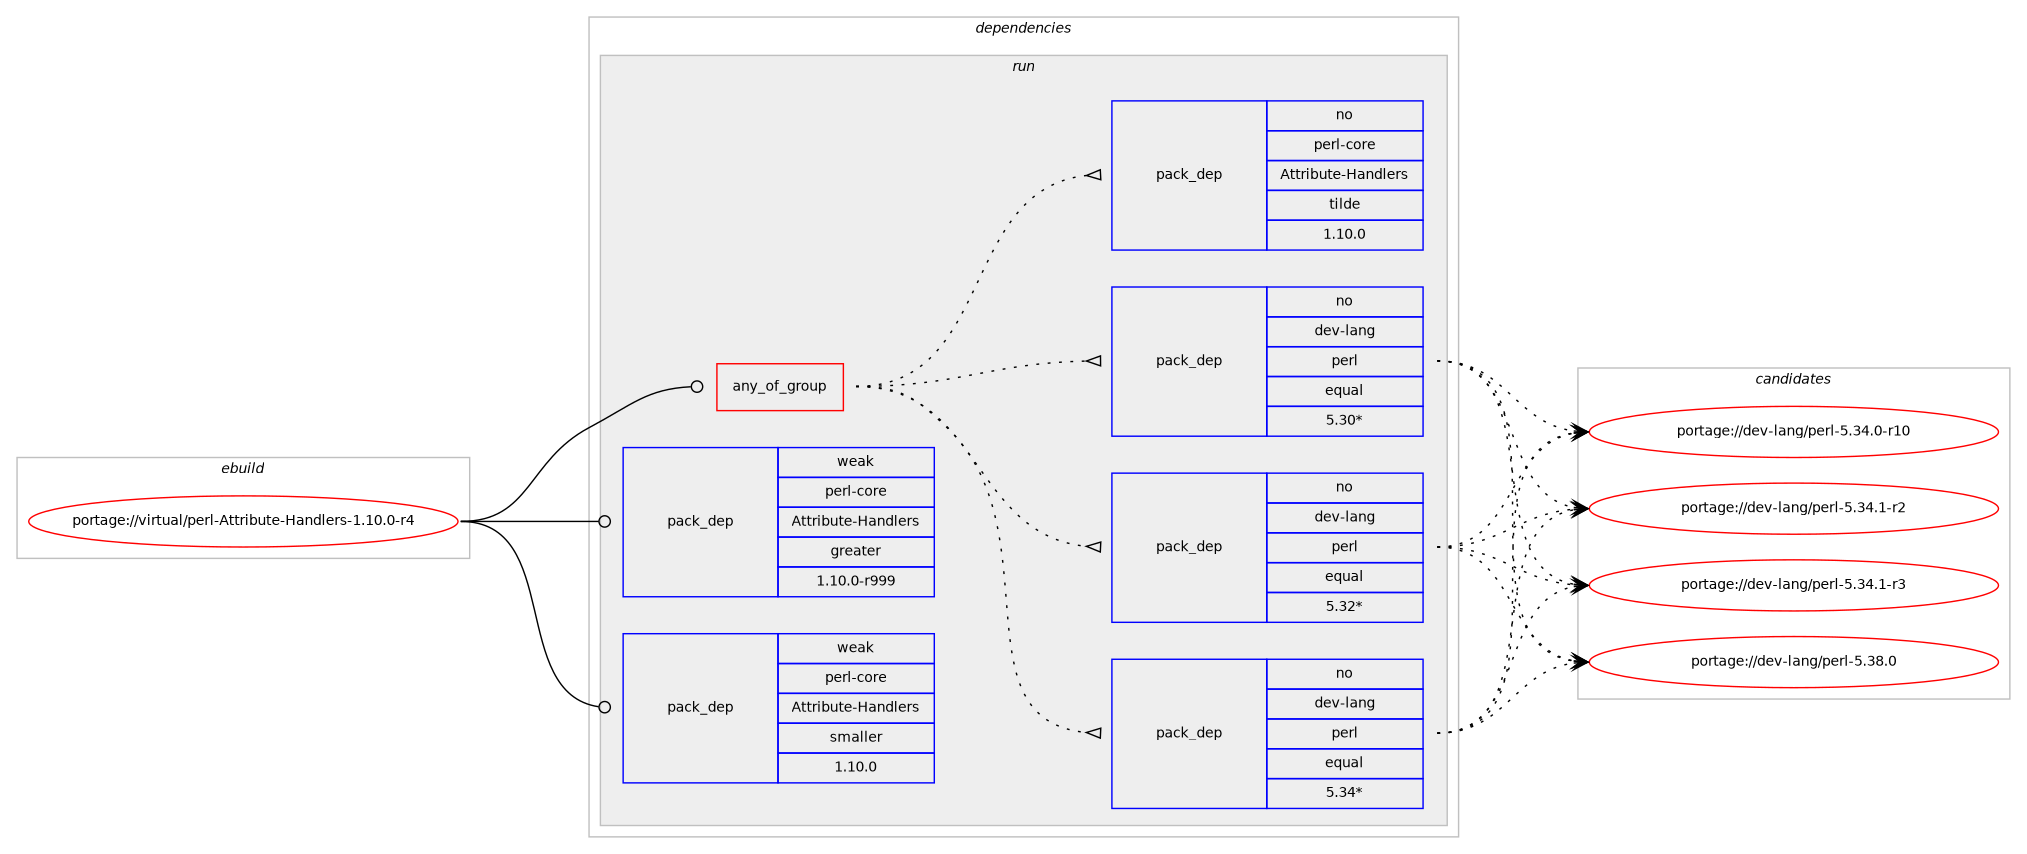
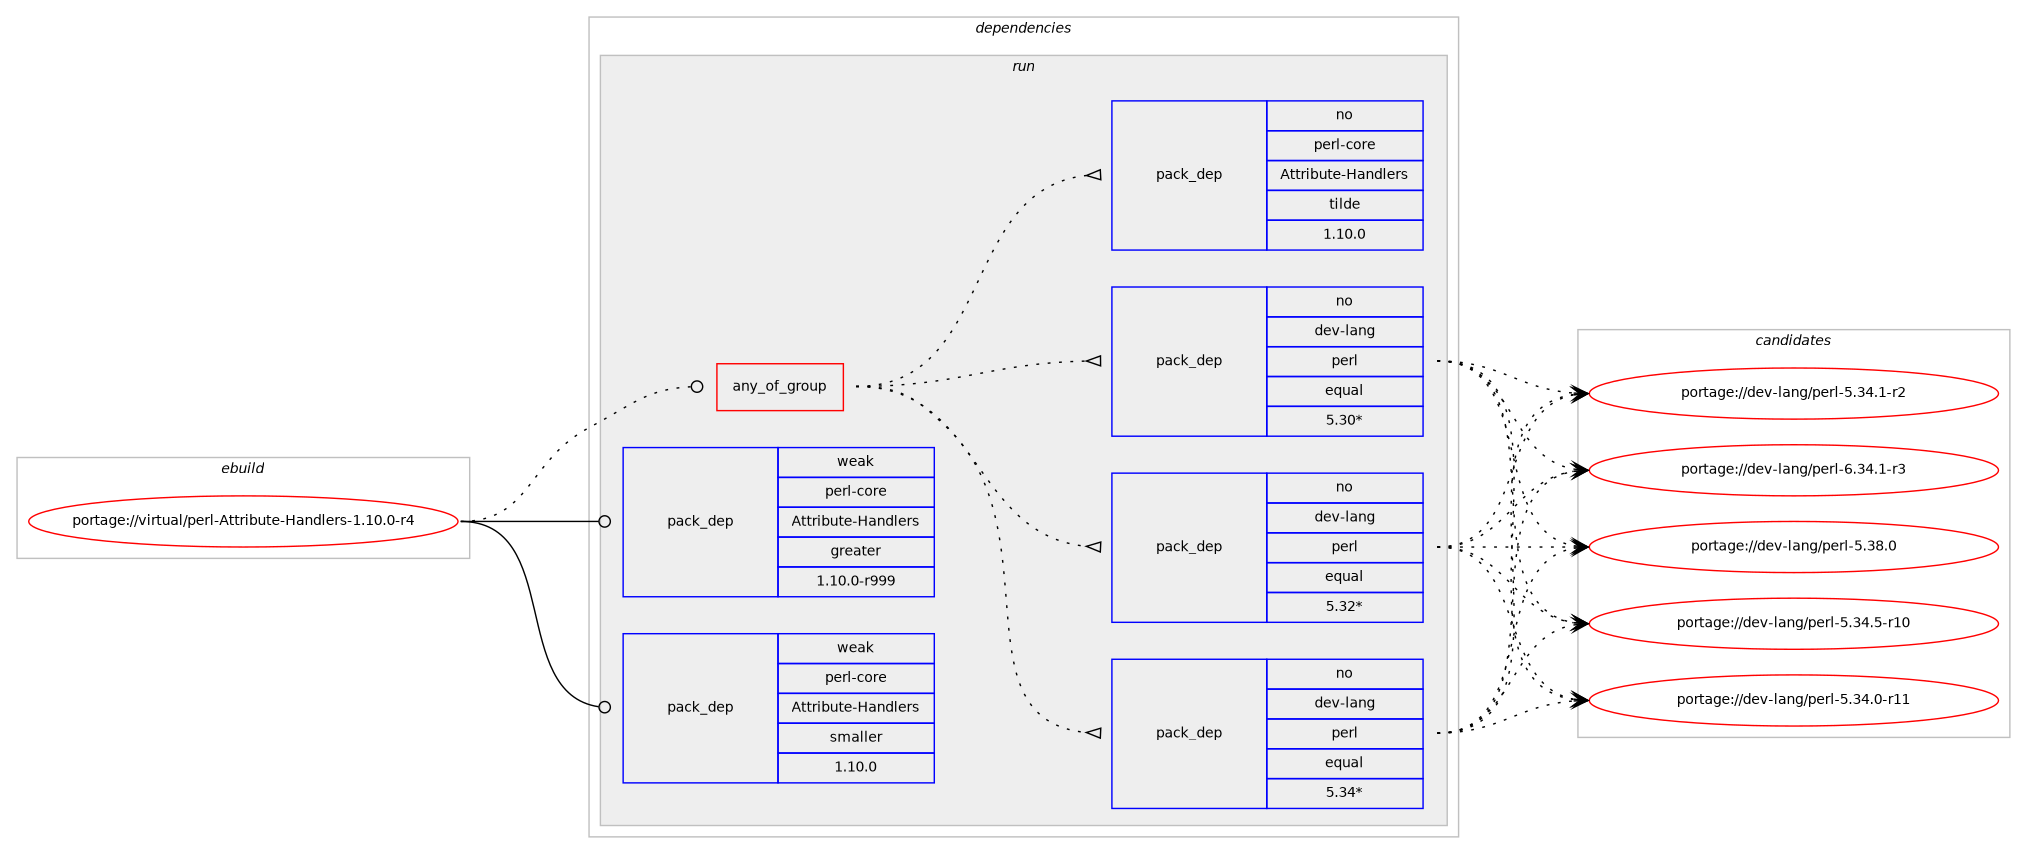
(1794, 432) -> (1794, 624)
(567, 443) -> (567, 443)
(1794, 585) -> (1794, 470)
none -> (1794, 700)
